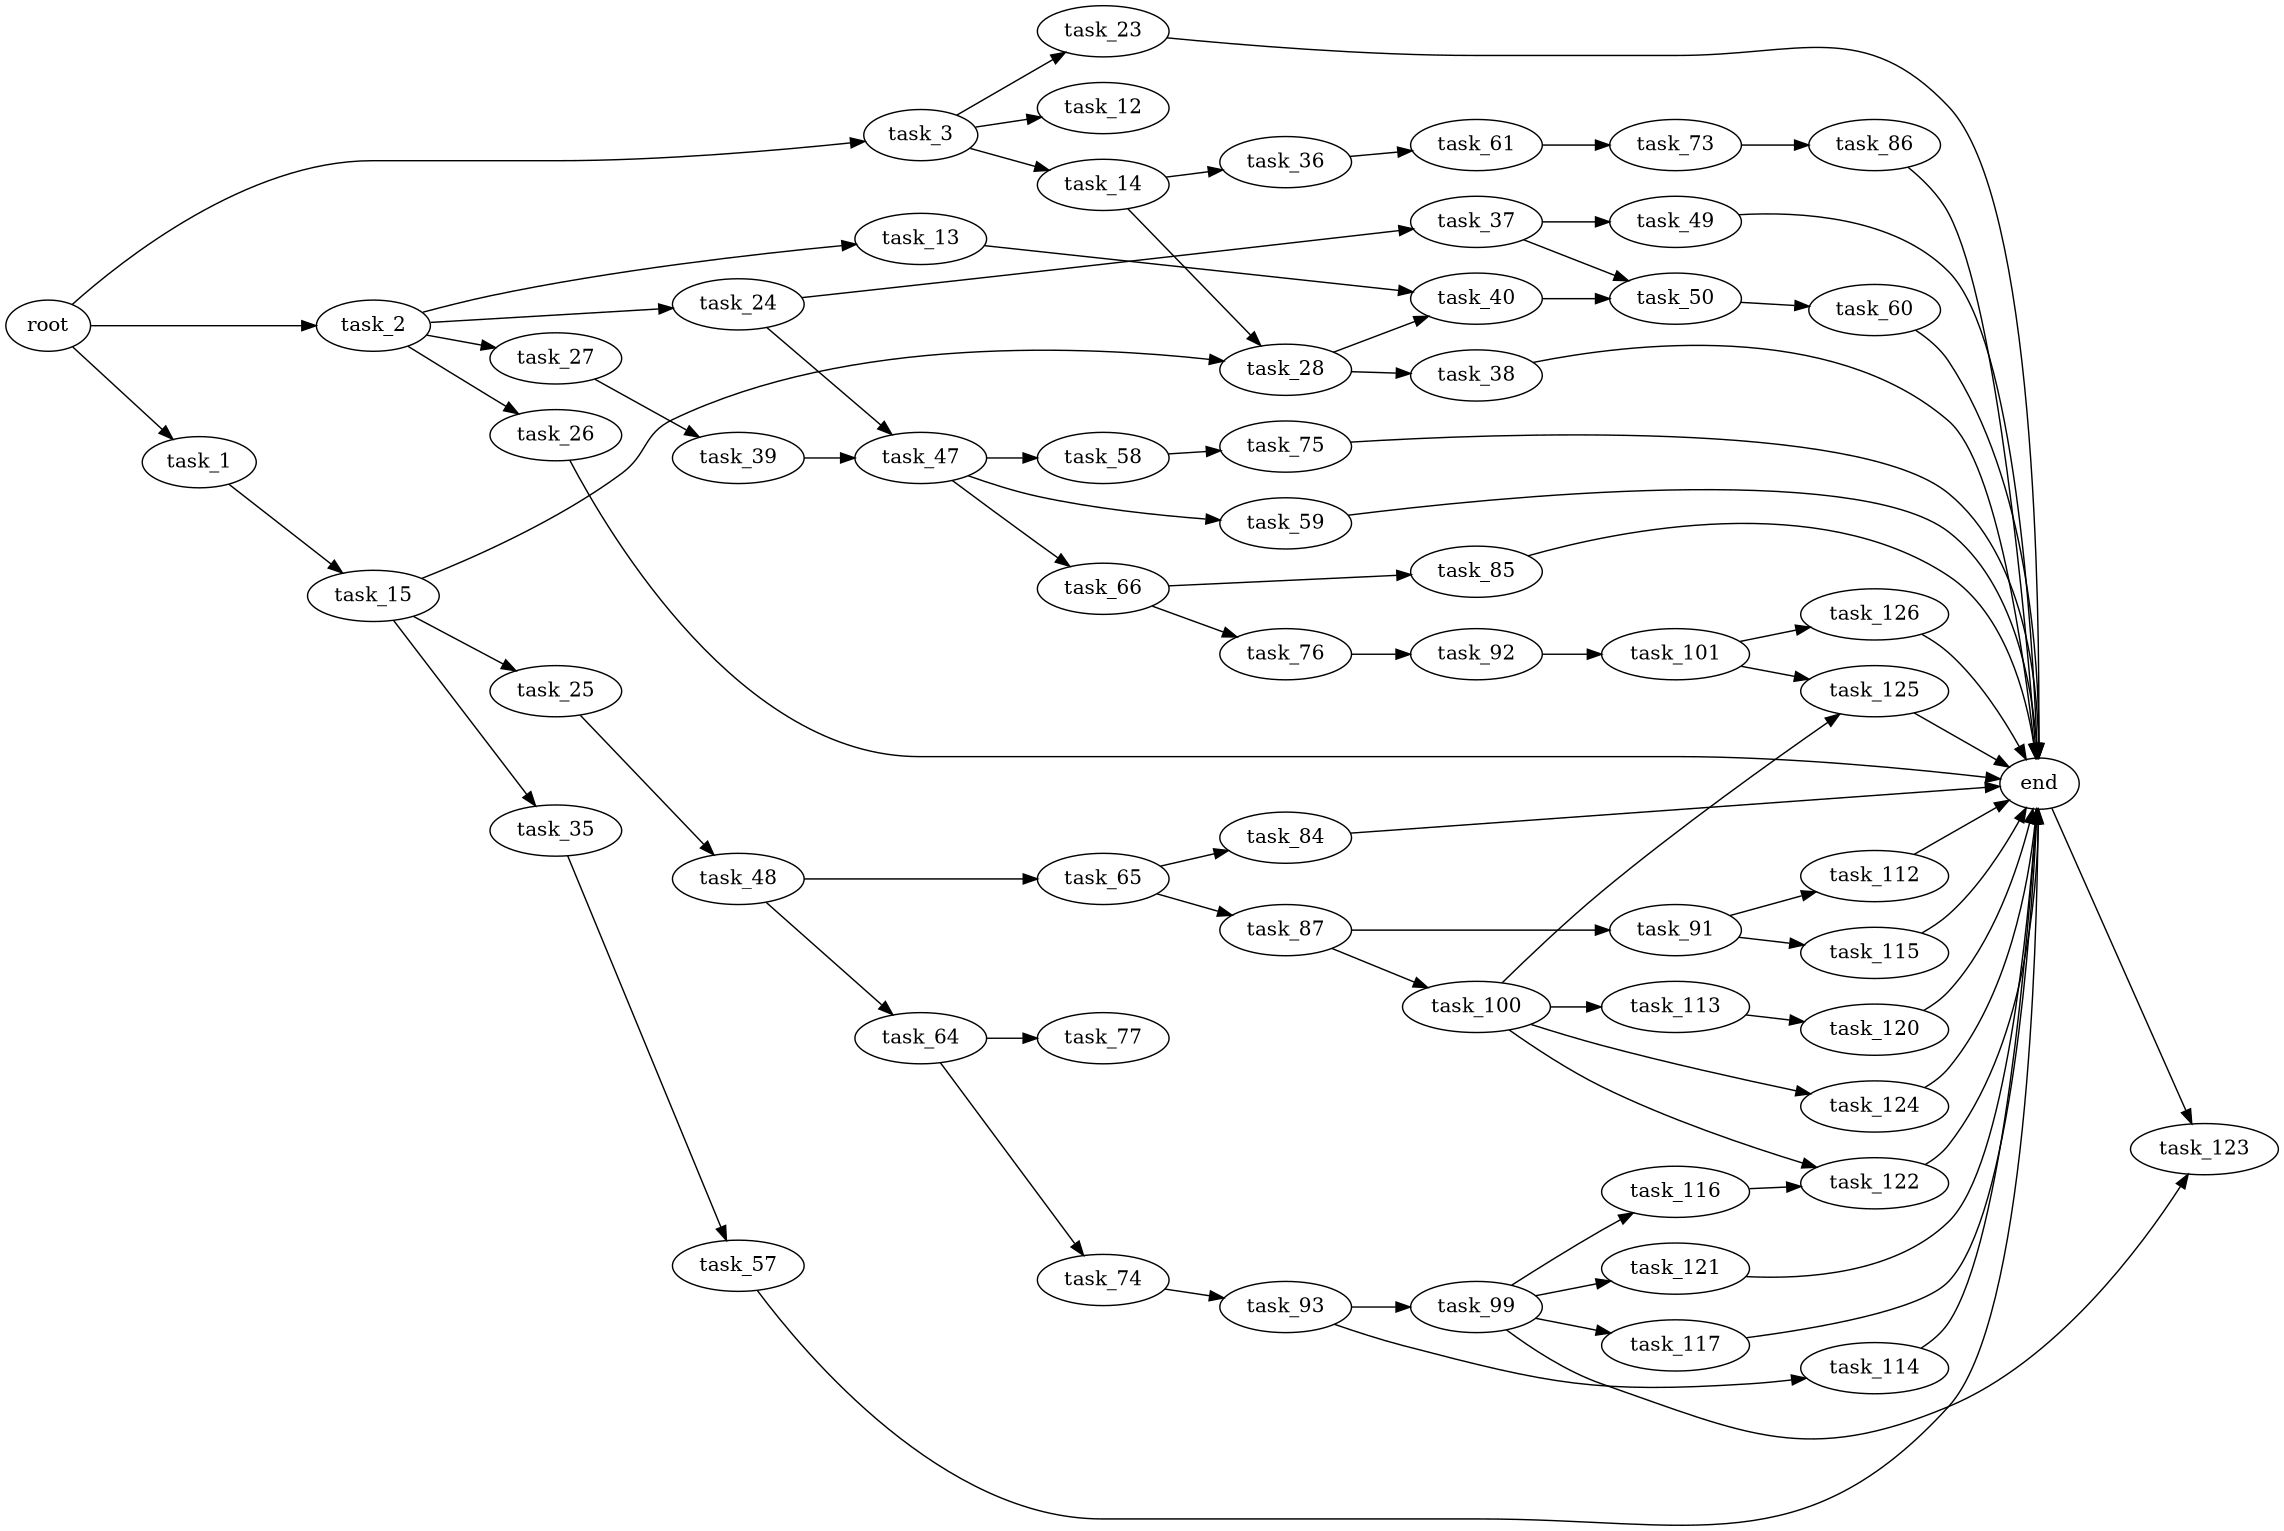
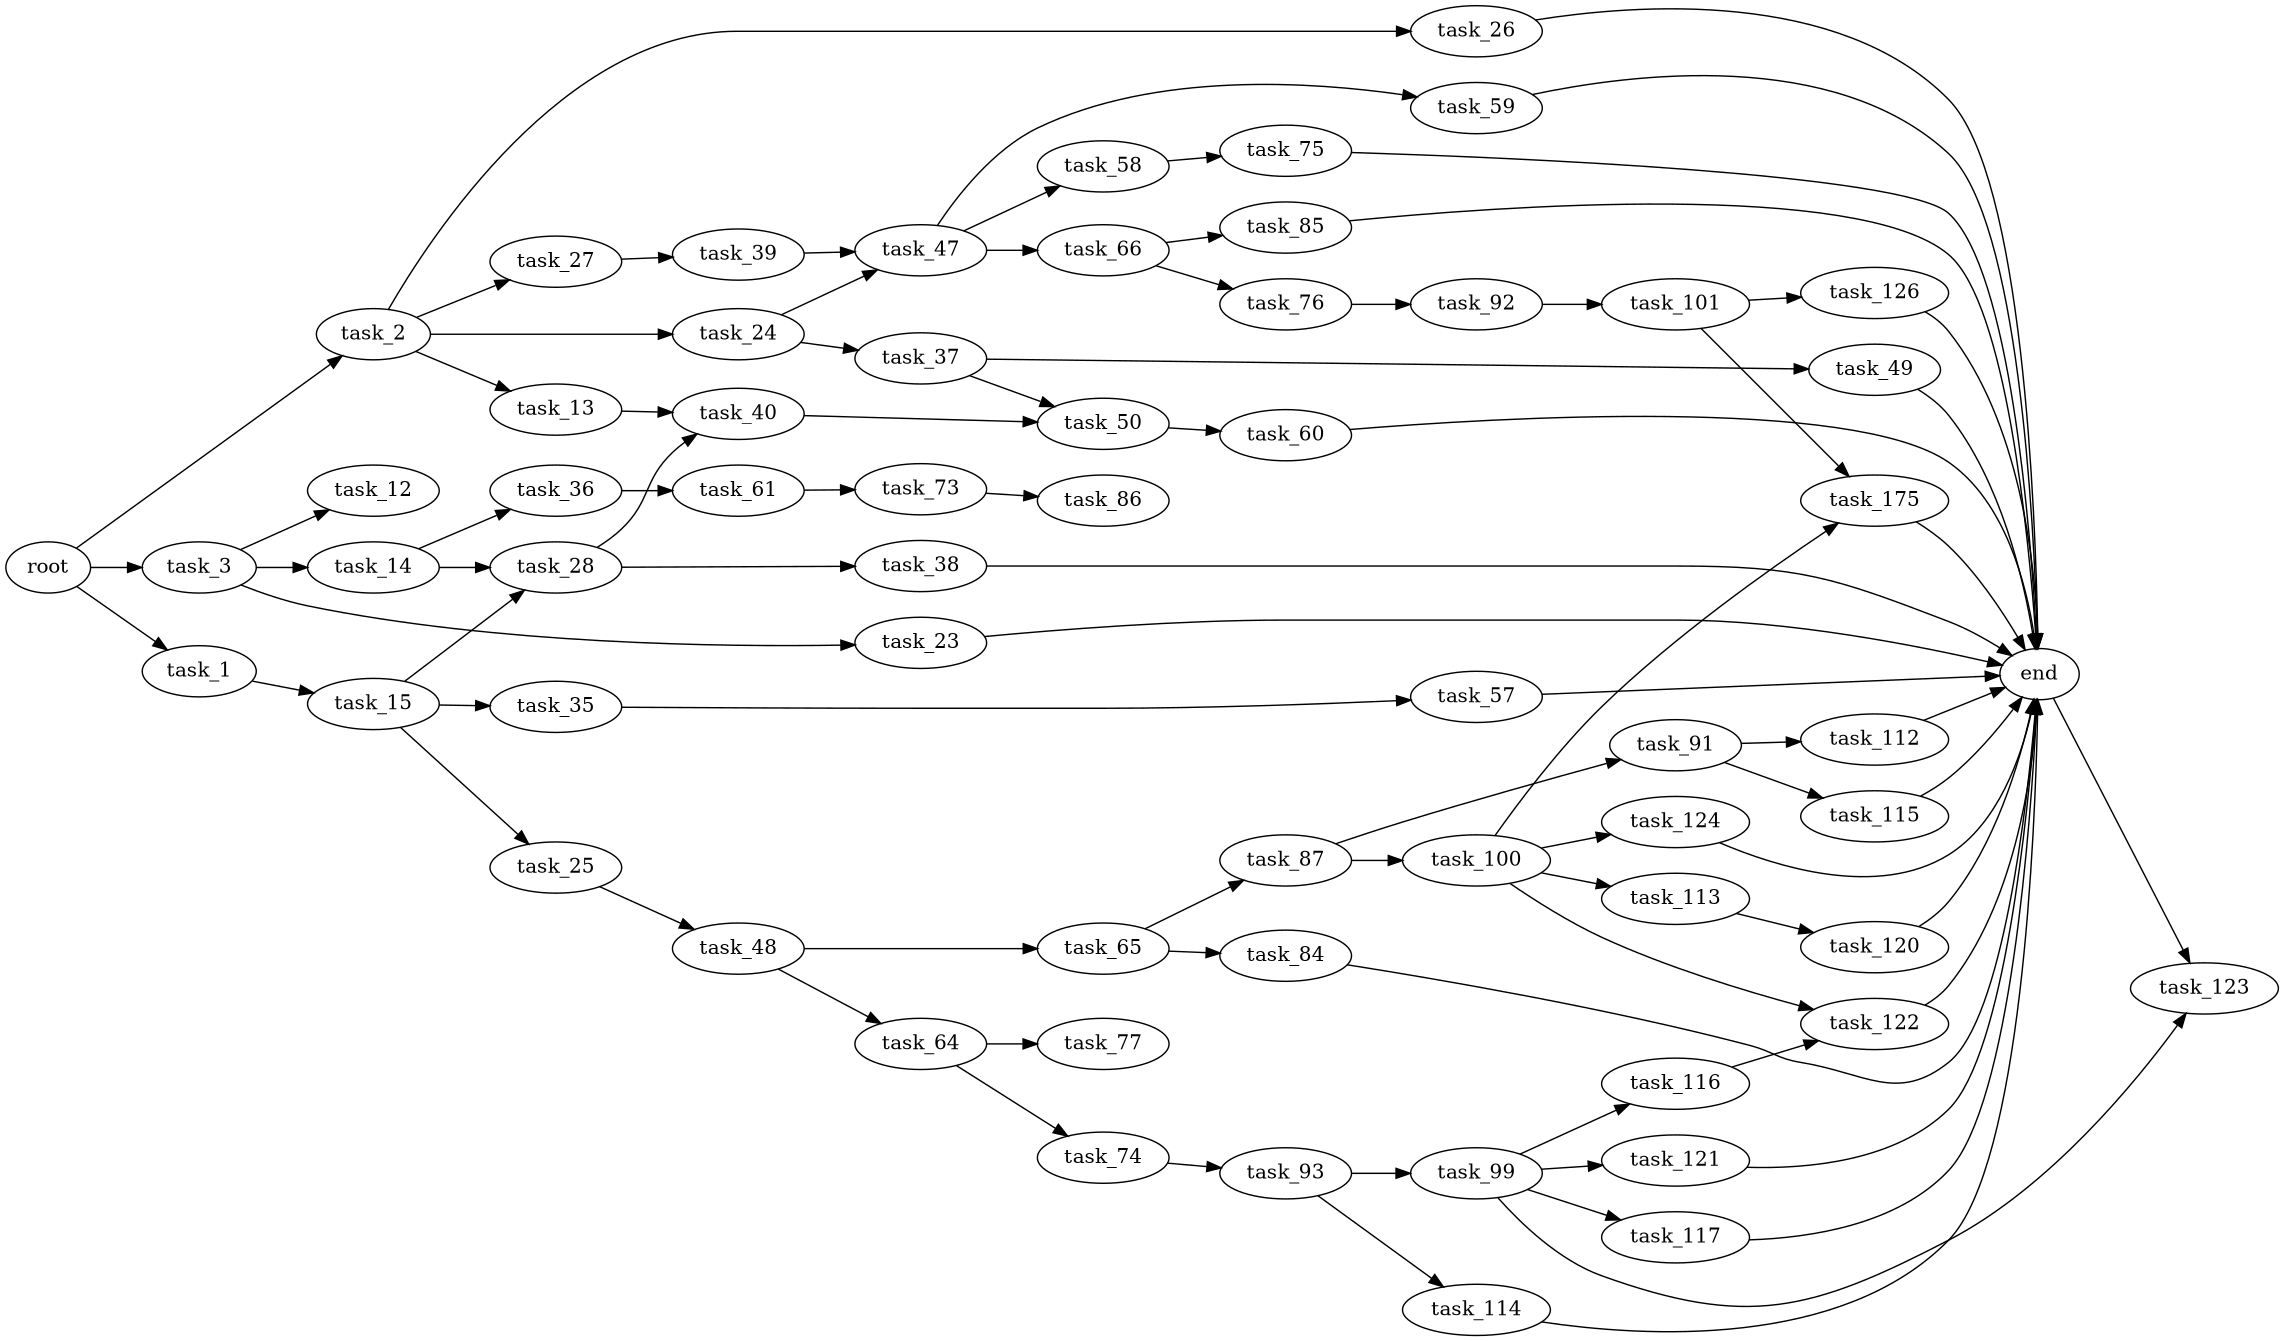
(1976, 297) -> none
(1875, 691) -> (1875, 501)
